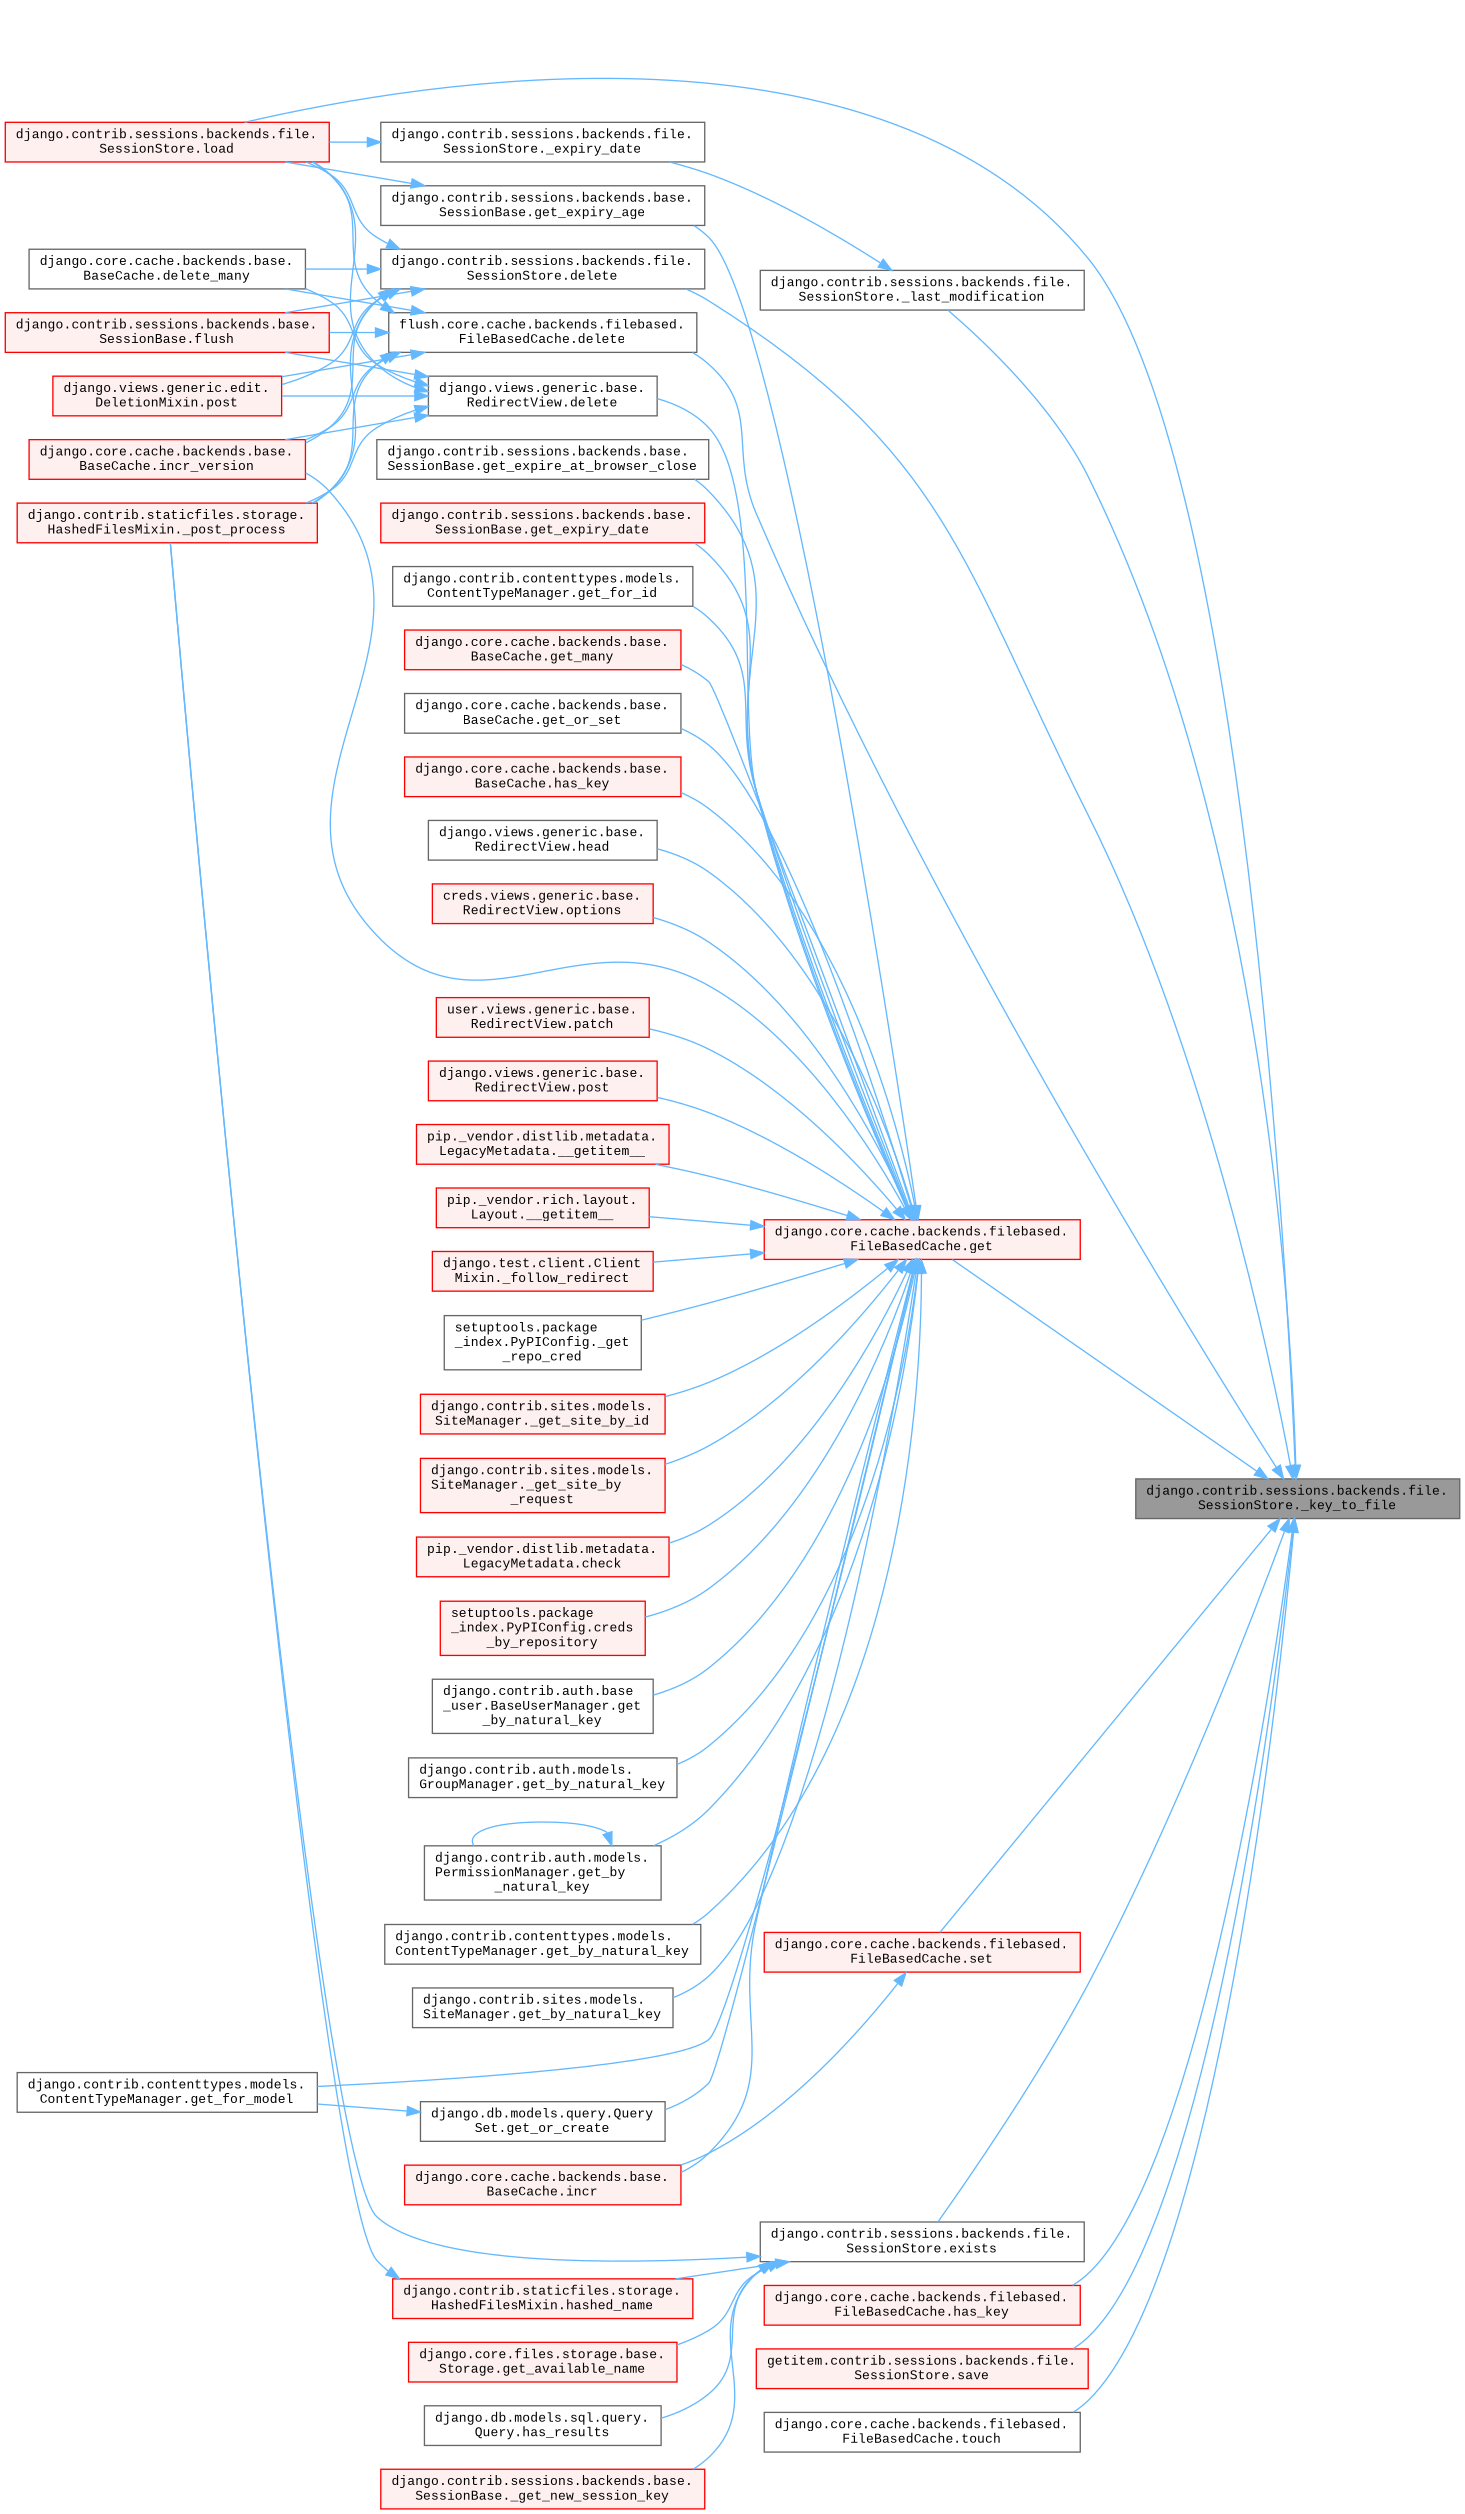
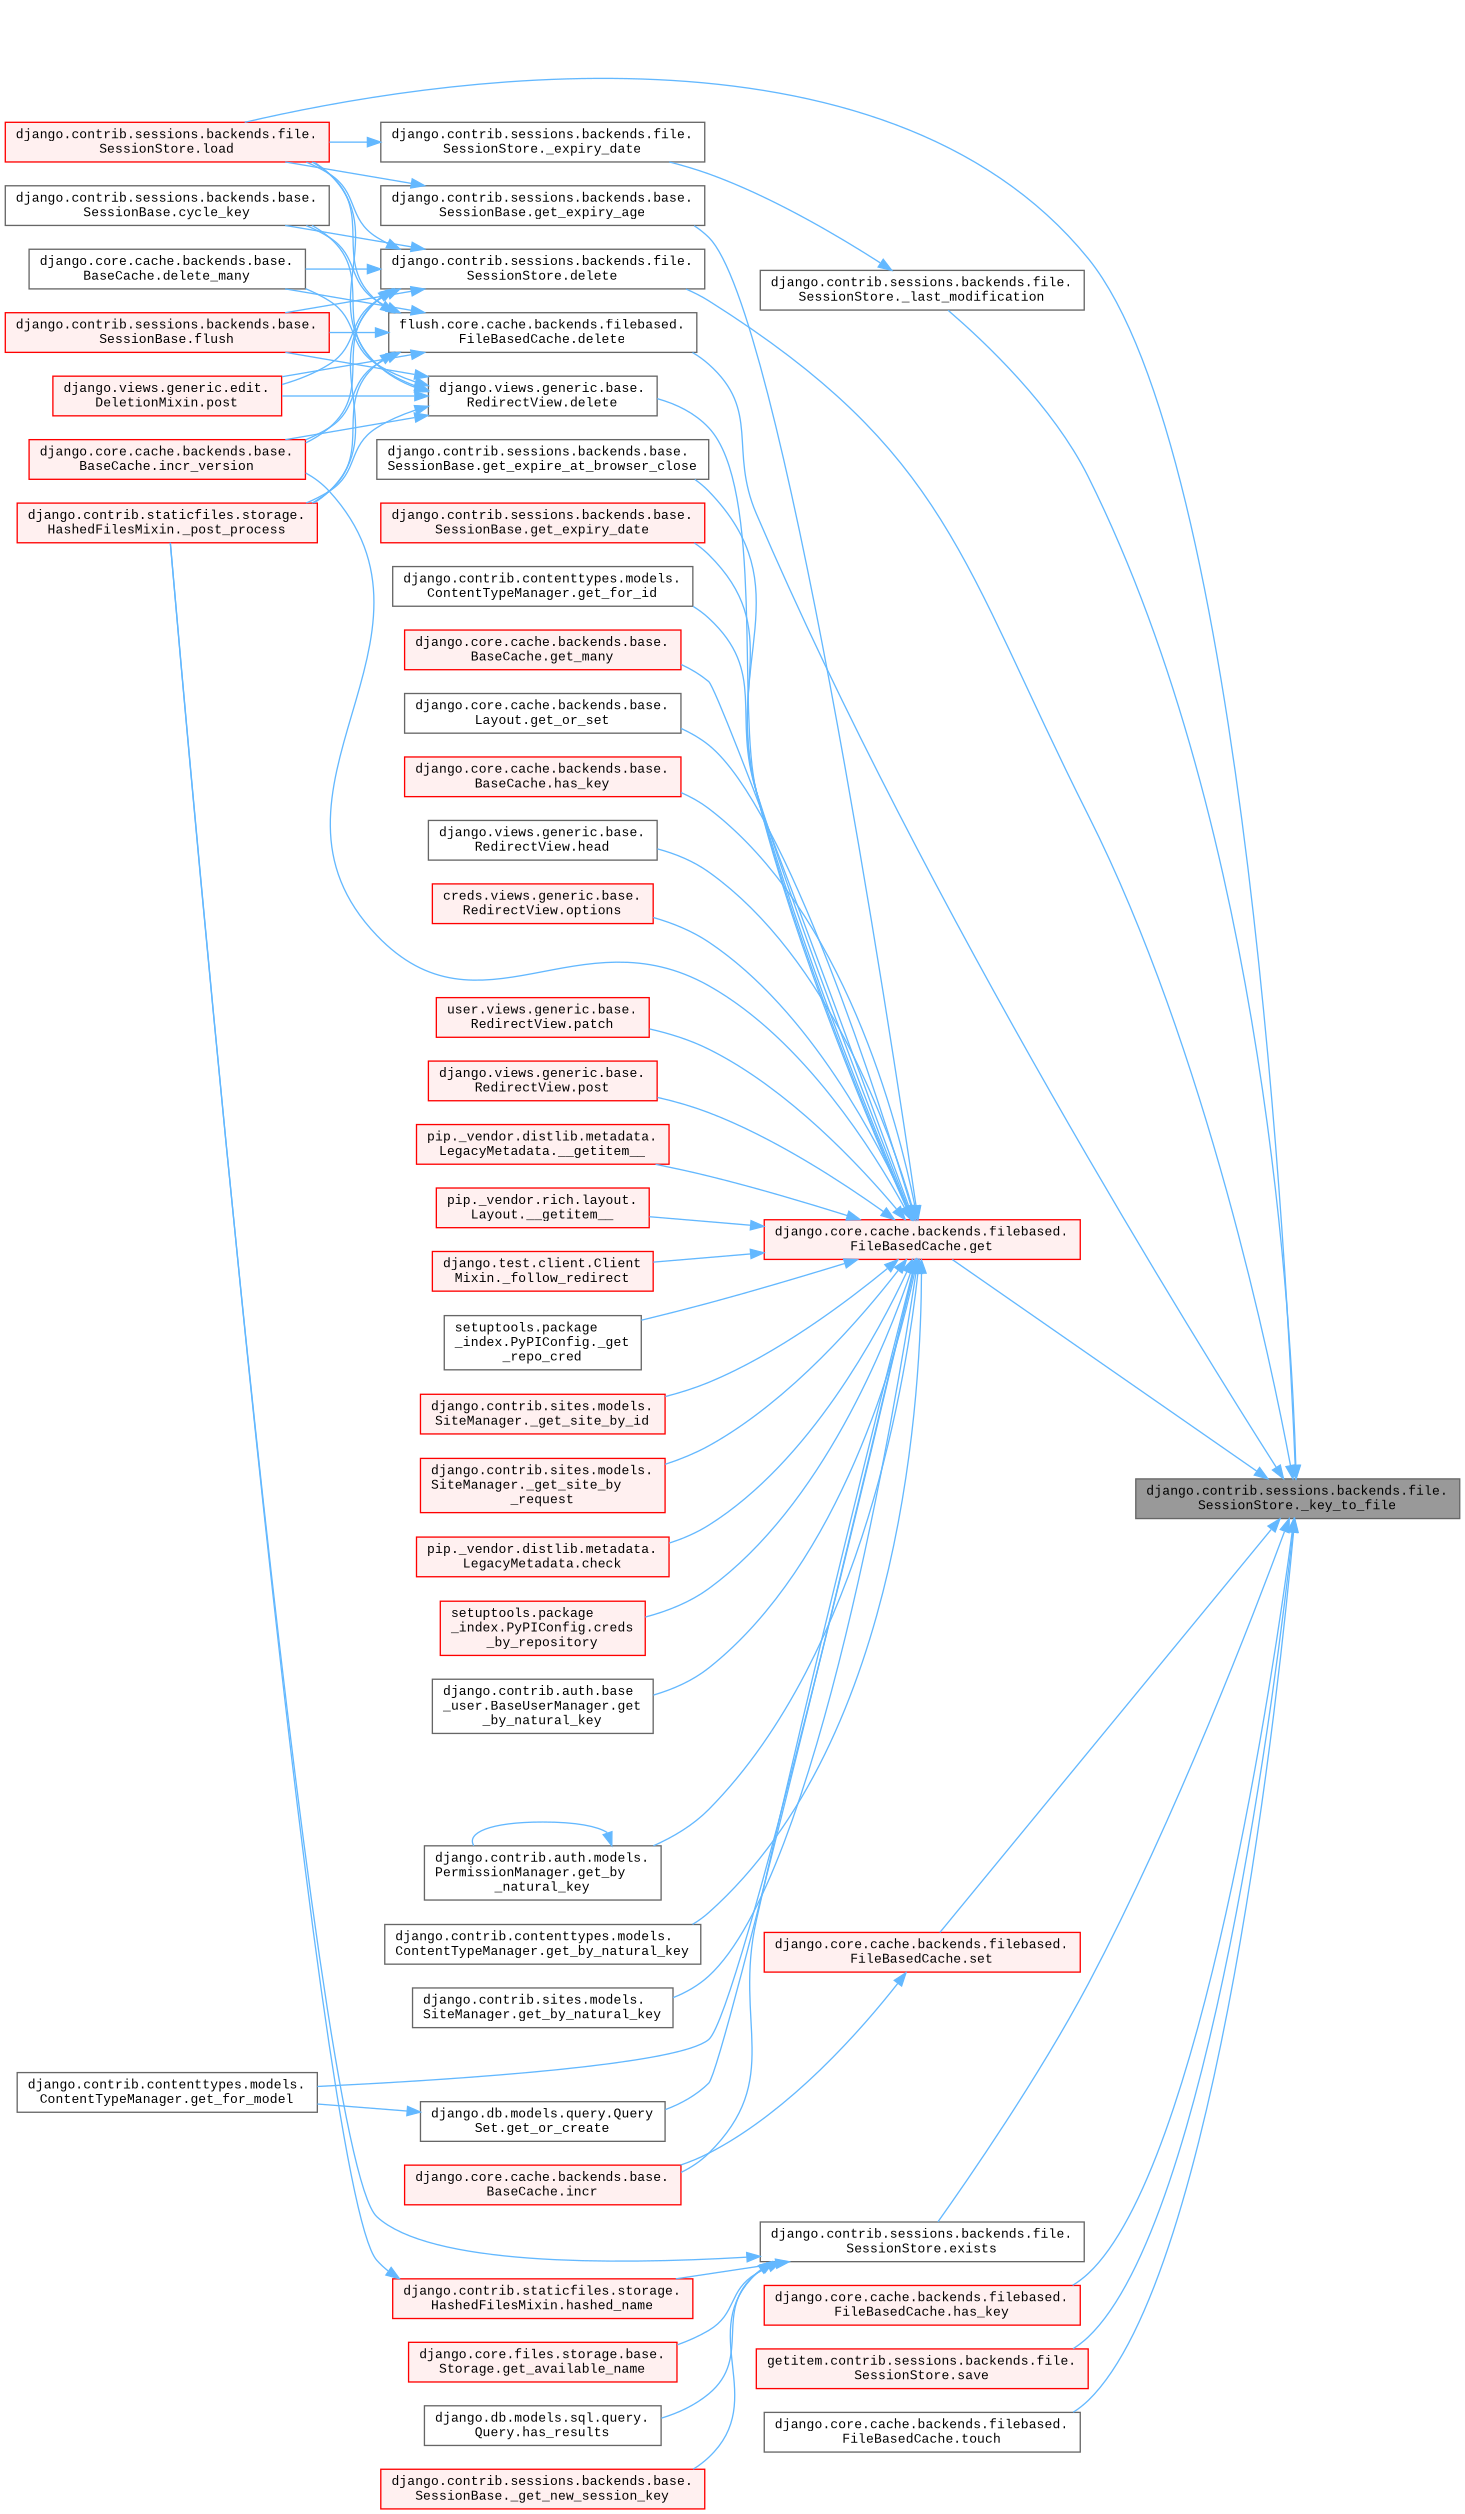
none -> (167, 206)
(543, 713) -> (543, 713)
(543, 1778) -> none
